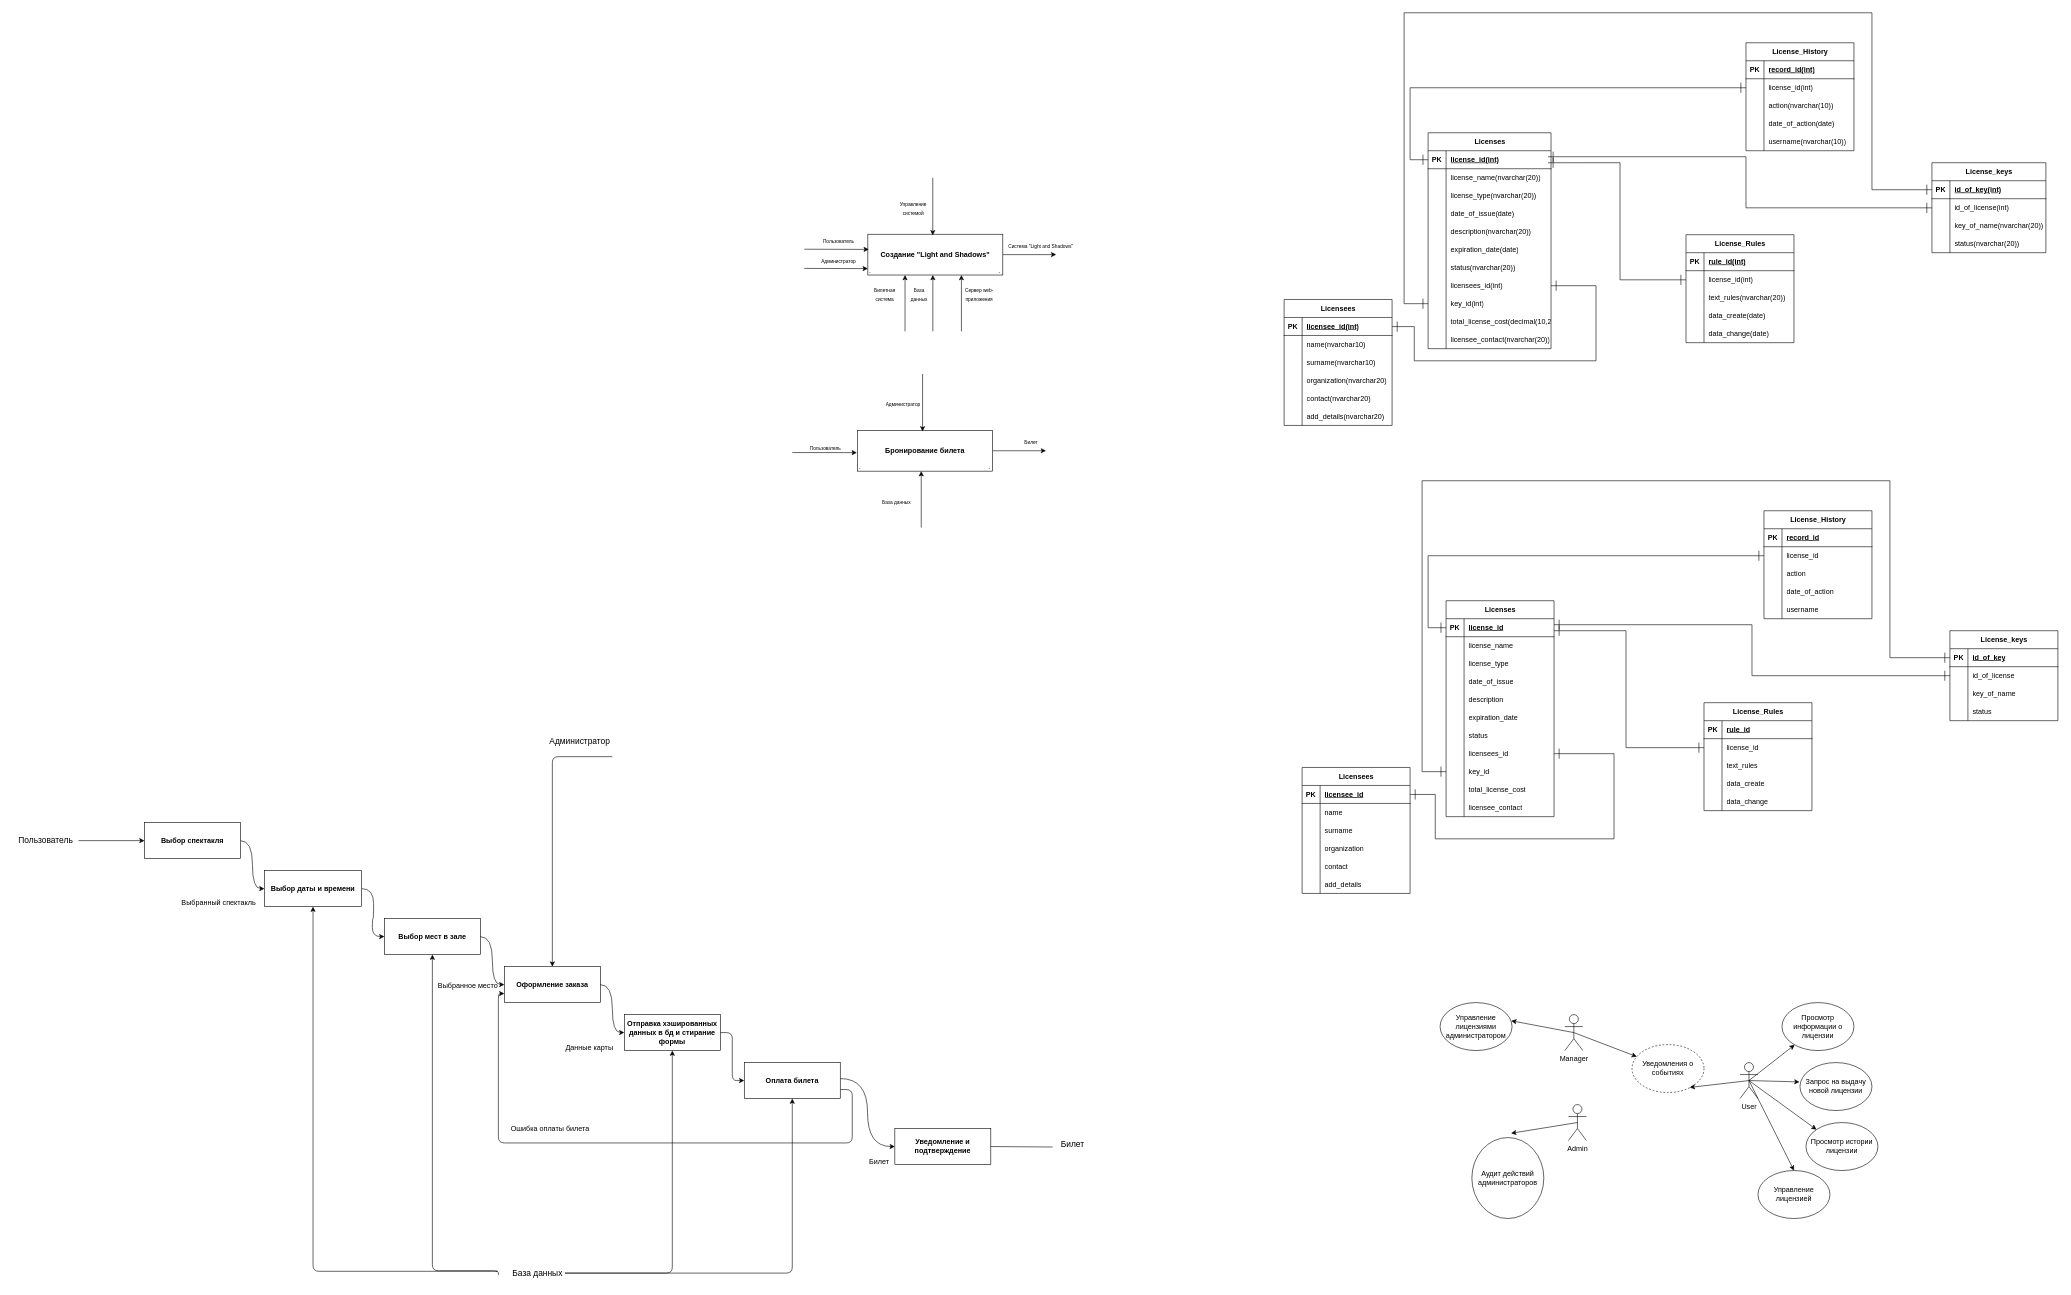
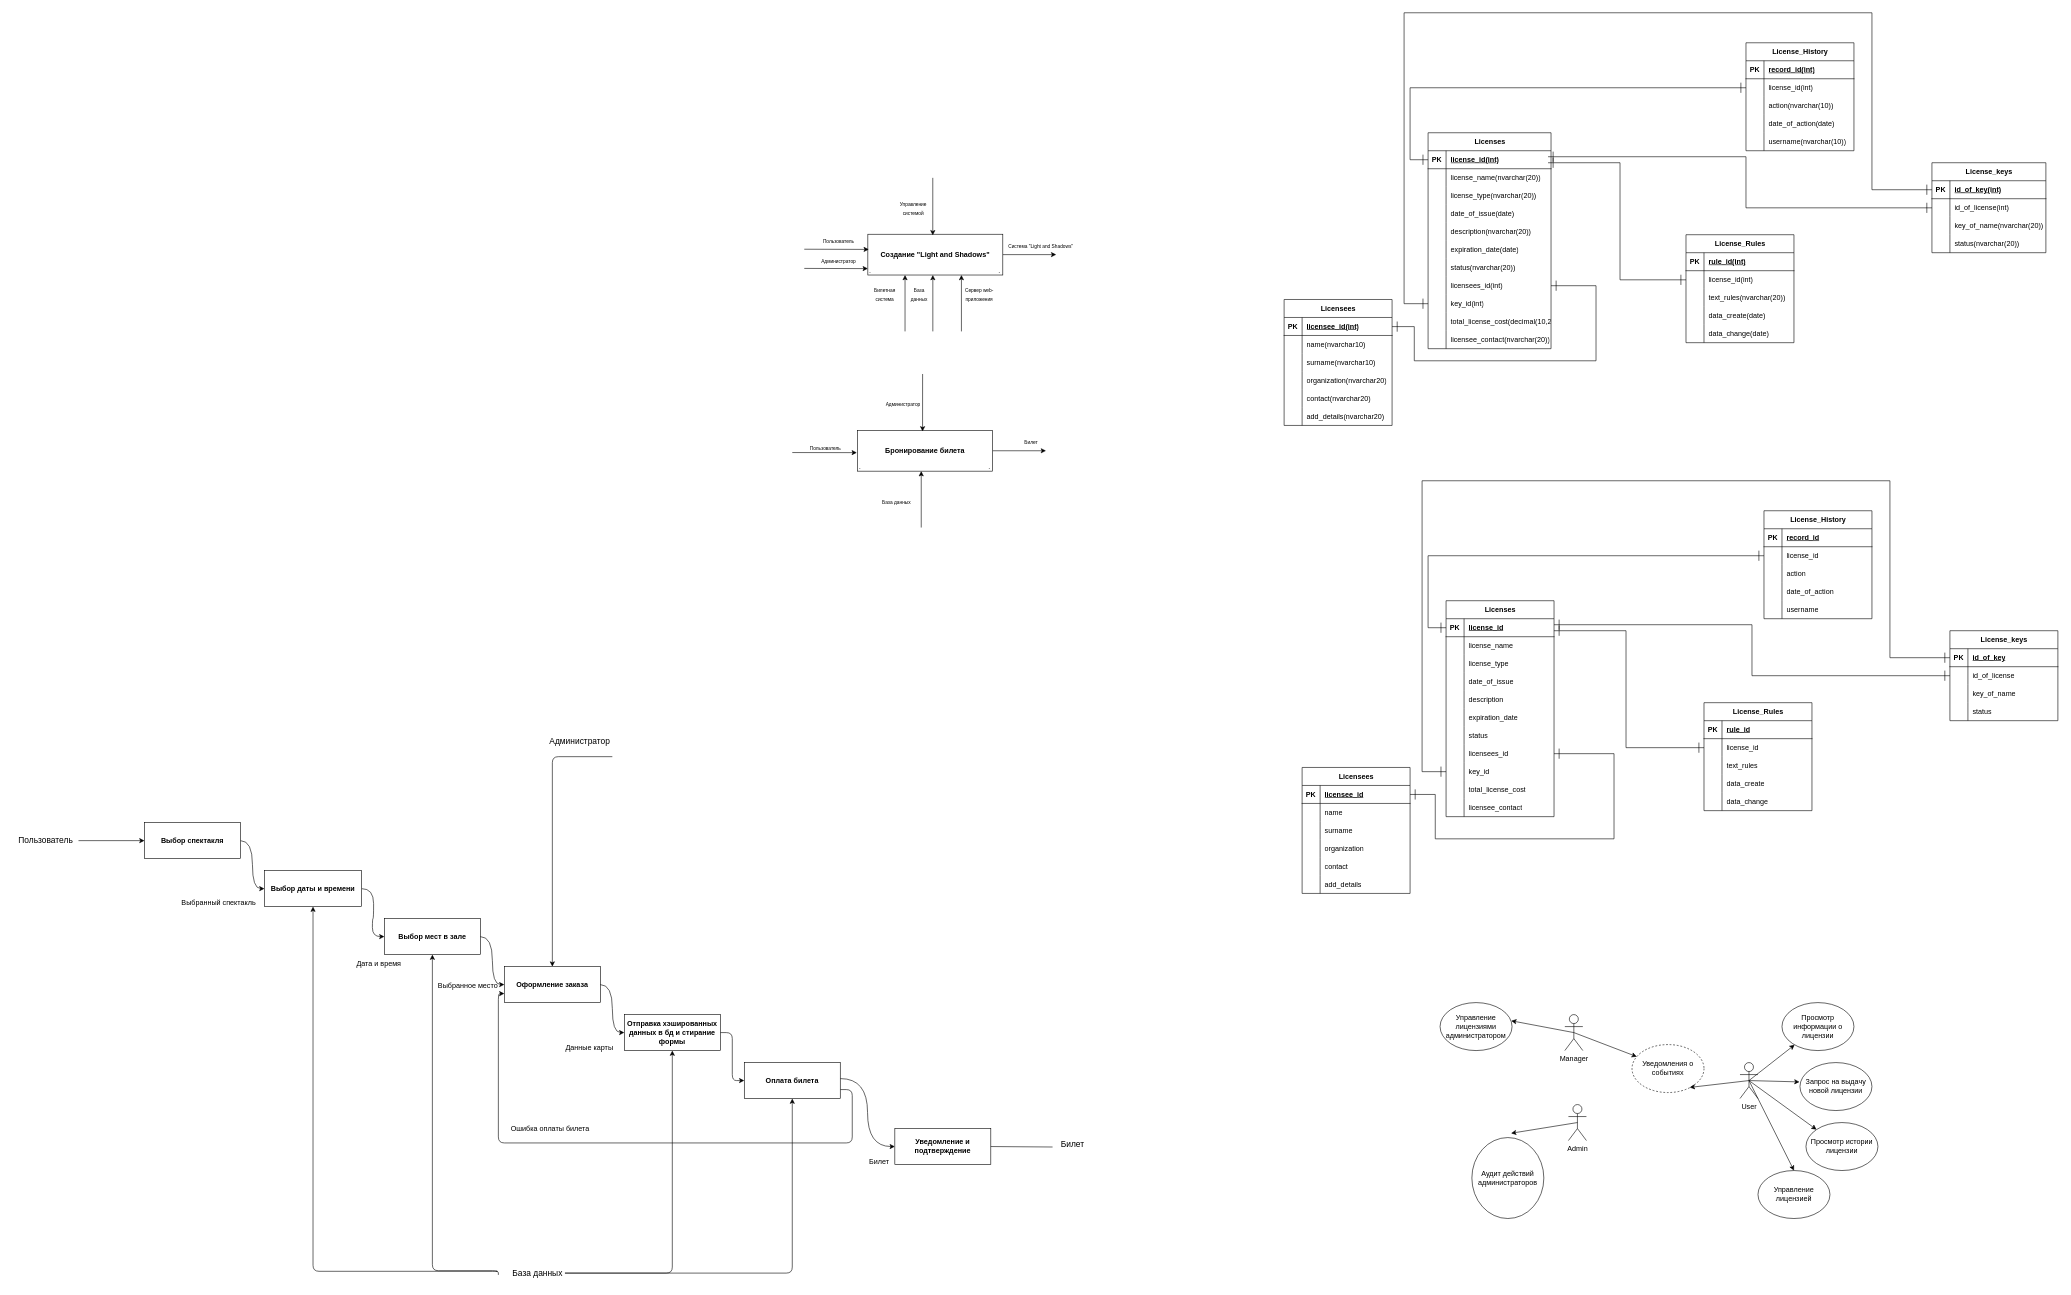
none -> (379, 964)
